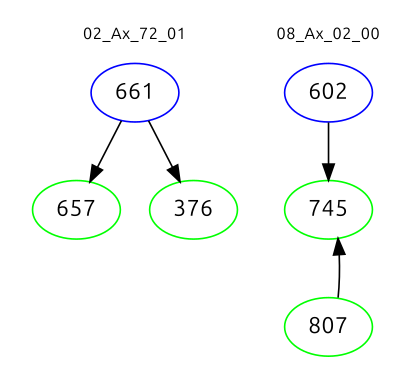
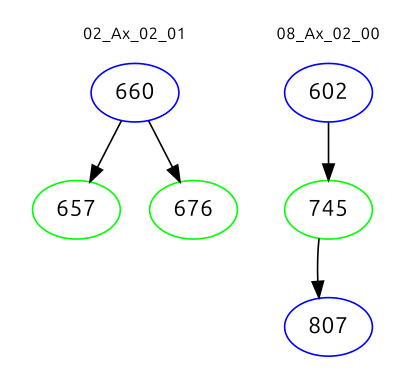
(135, 35) -> (135, 35)
(135, 93) -> (135, 93)
(194, 210) -> (194, 210)
(339, 276) -> (318, 260)
(329, 327) -> (329, 327)
